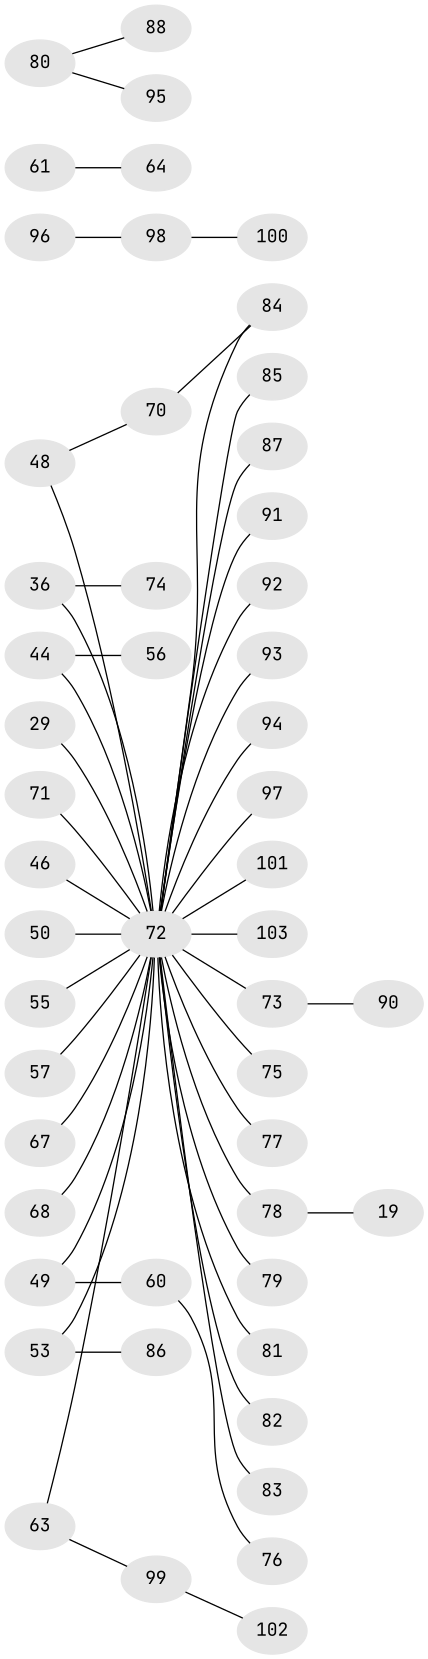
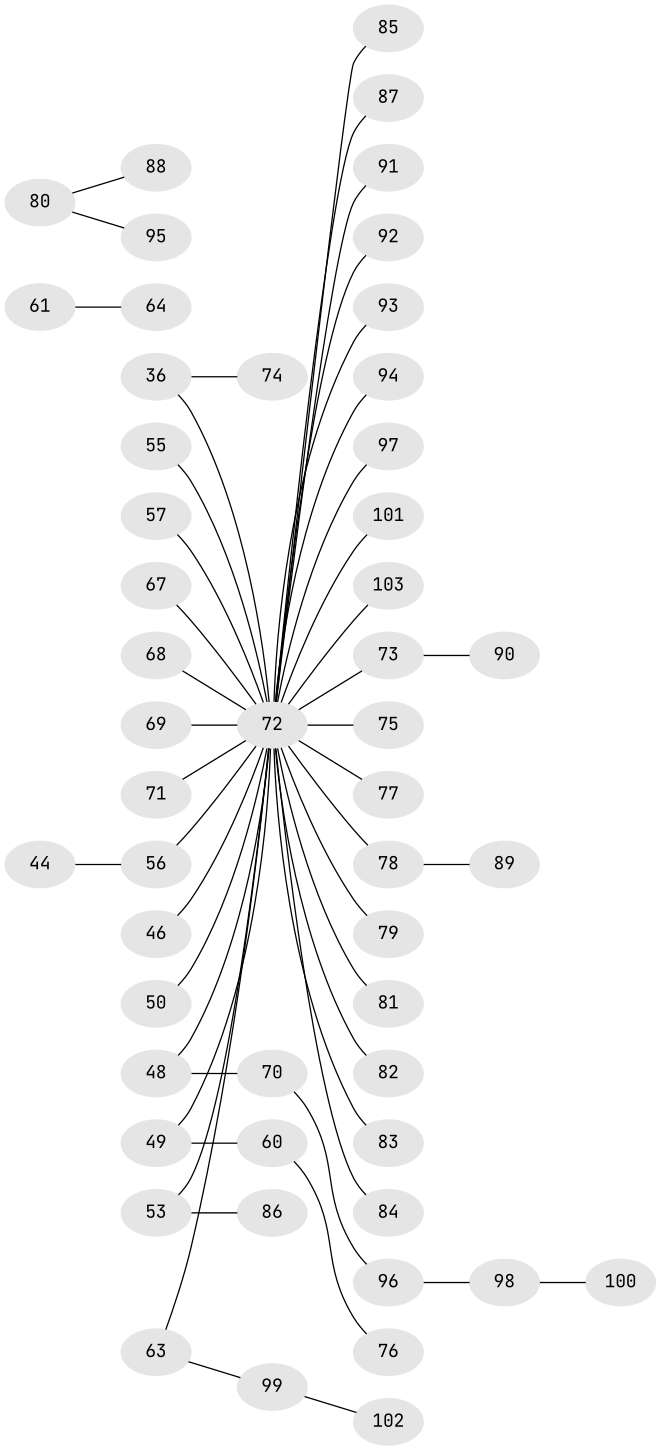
(214, 359) -> (330, 1178)
(40, 725) -> (156, 725)
(118, 787) -> (218, 797)
(388, 1213) -> (504, 864)
